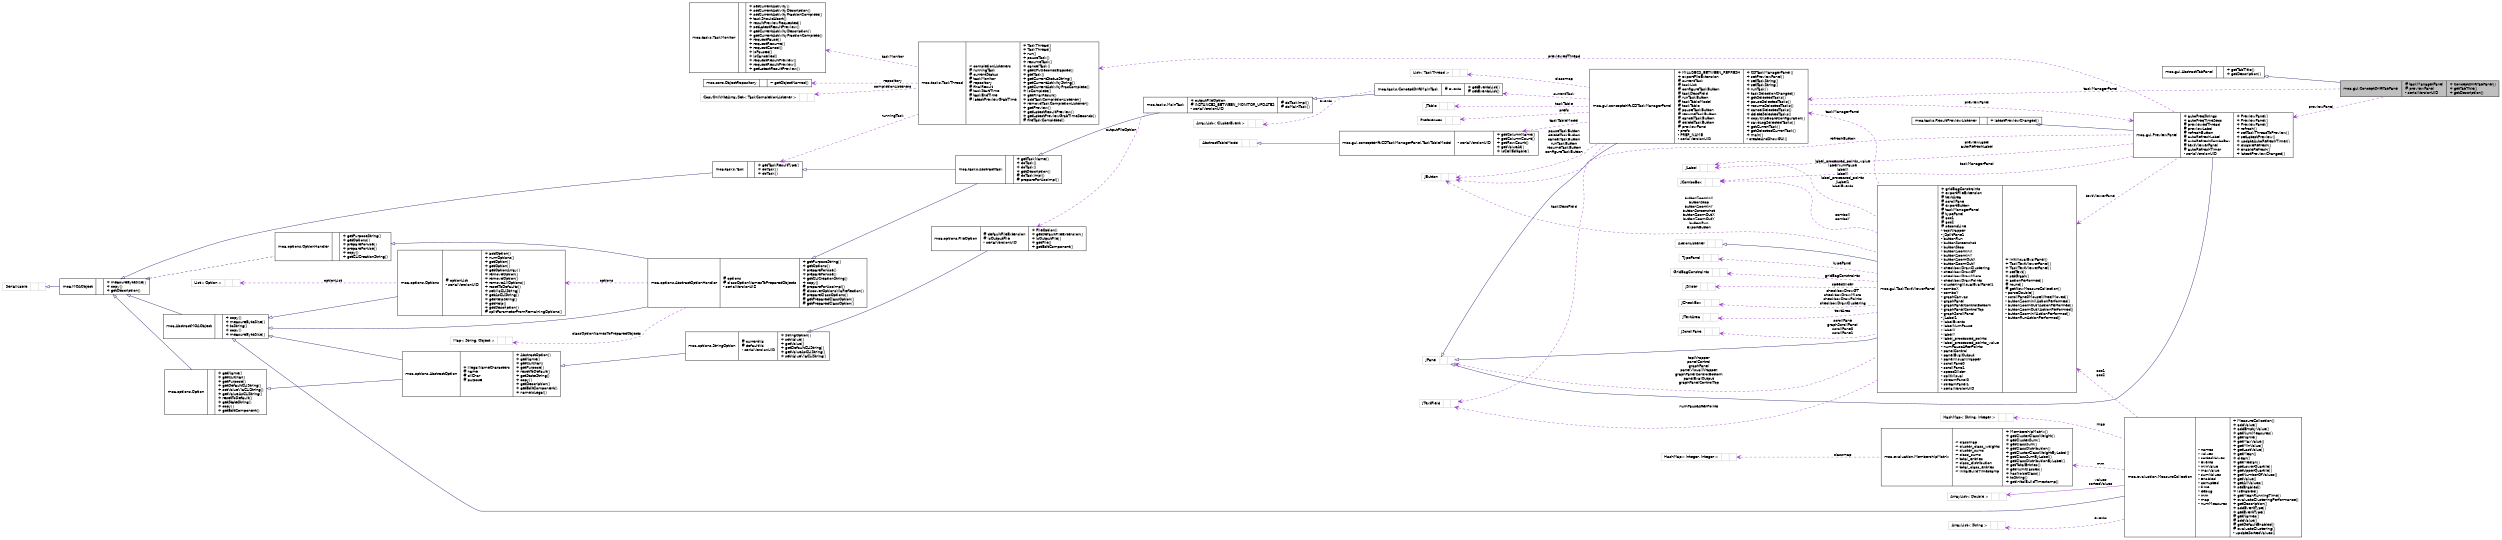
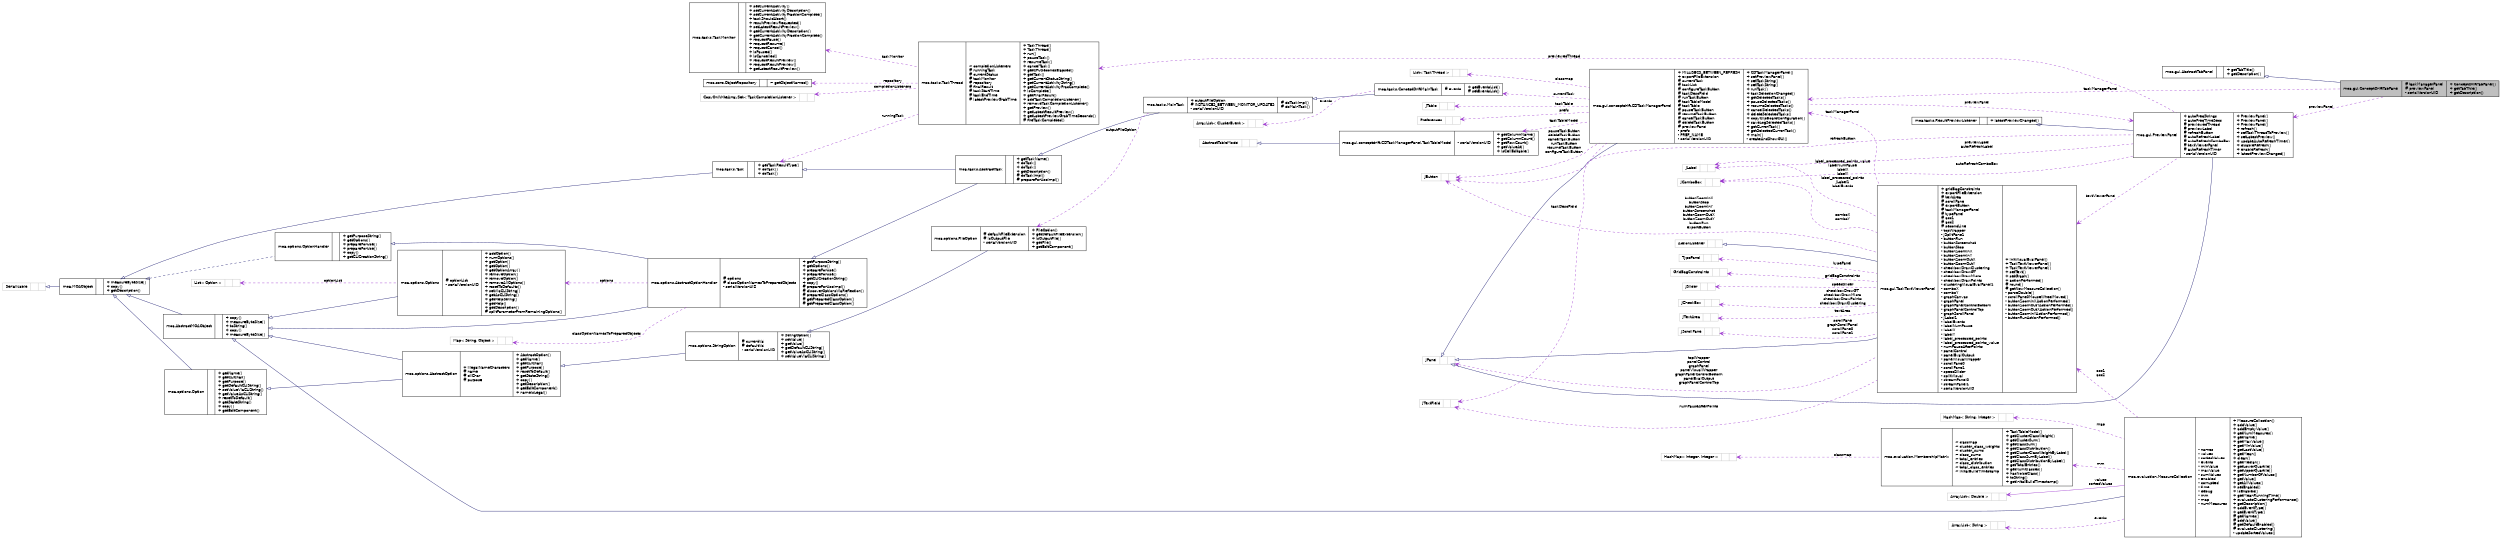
(1977, 164) -> (1977, 164)
(2027, 432) -> (2024, 432)
